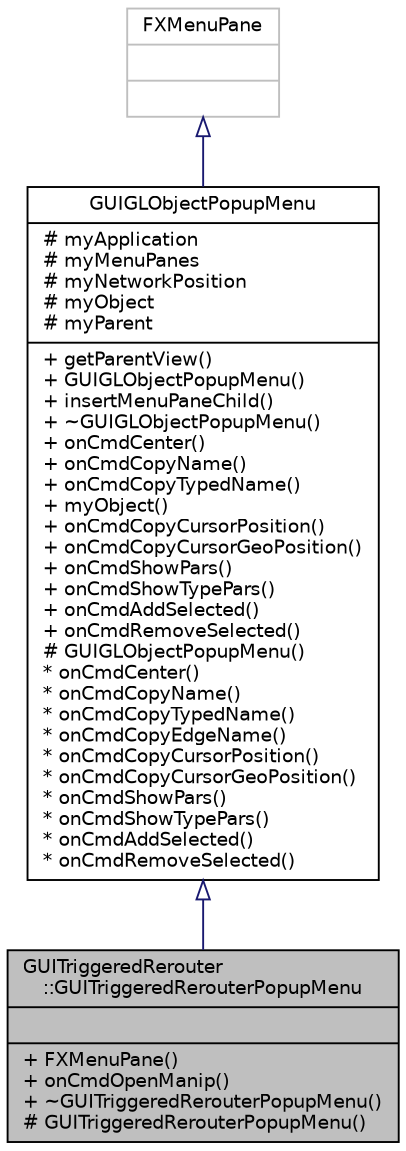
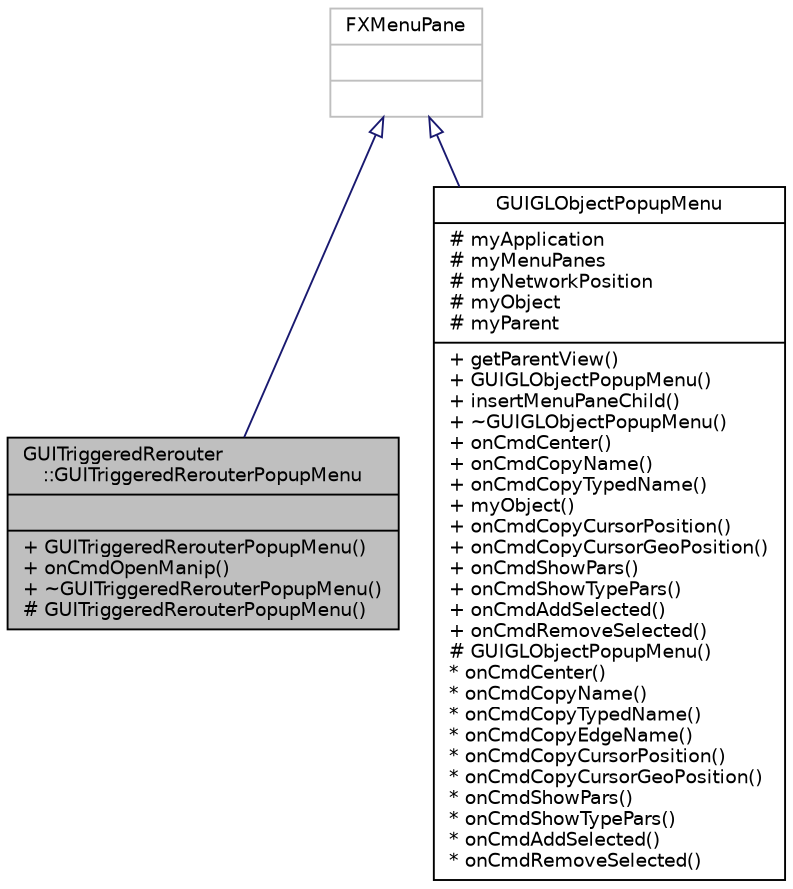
(203, 925) -> (310, 286)
(101, 1060) -> (195, 548)
